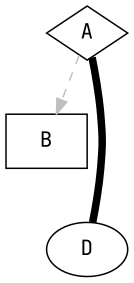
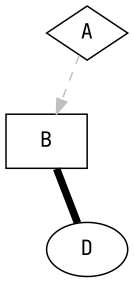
(102, 140) -> (67, 196)
